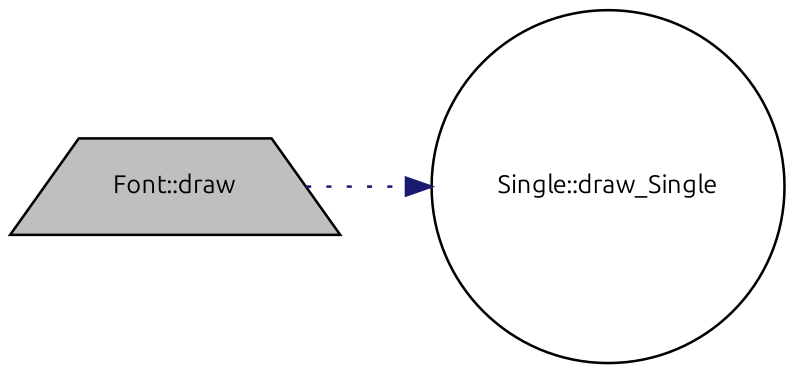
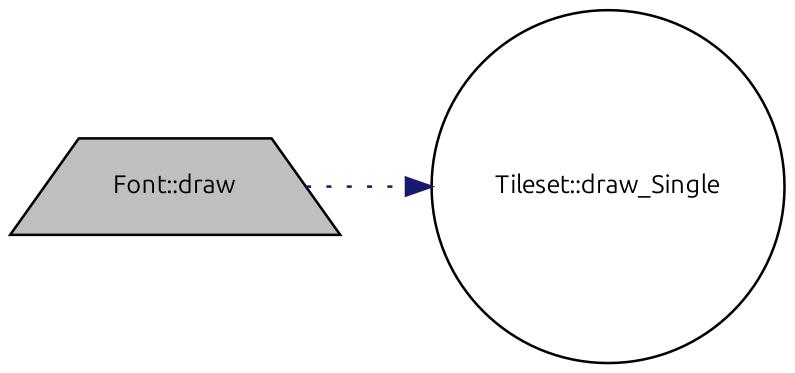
(608, 187) -> (608, 187)
